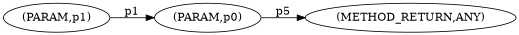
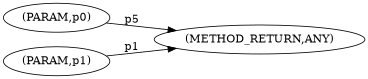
(128, 18) -> (137, 53)
